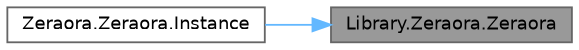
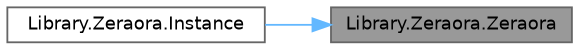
(136, 25) -> (136, 25)
